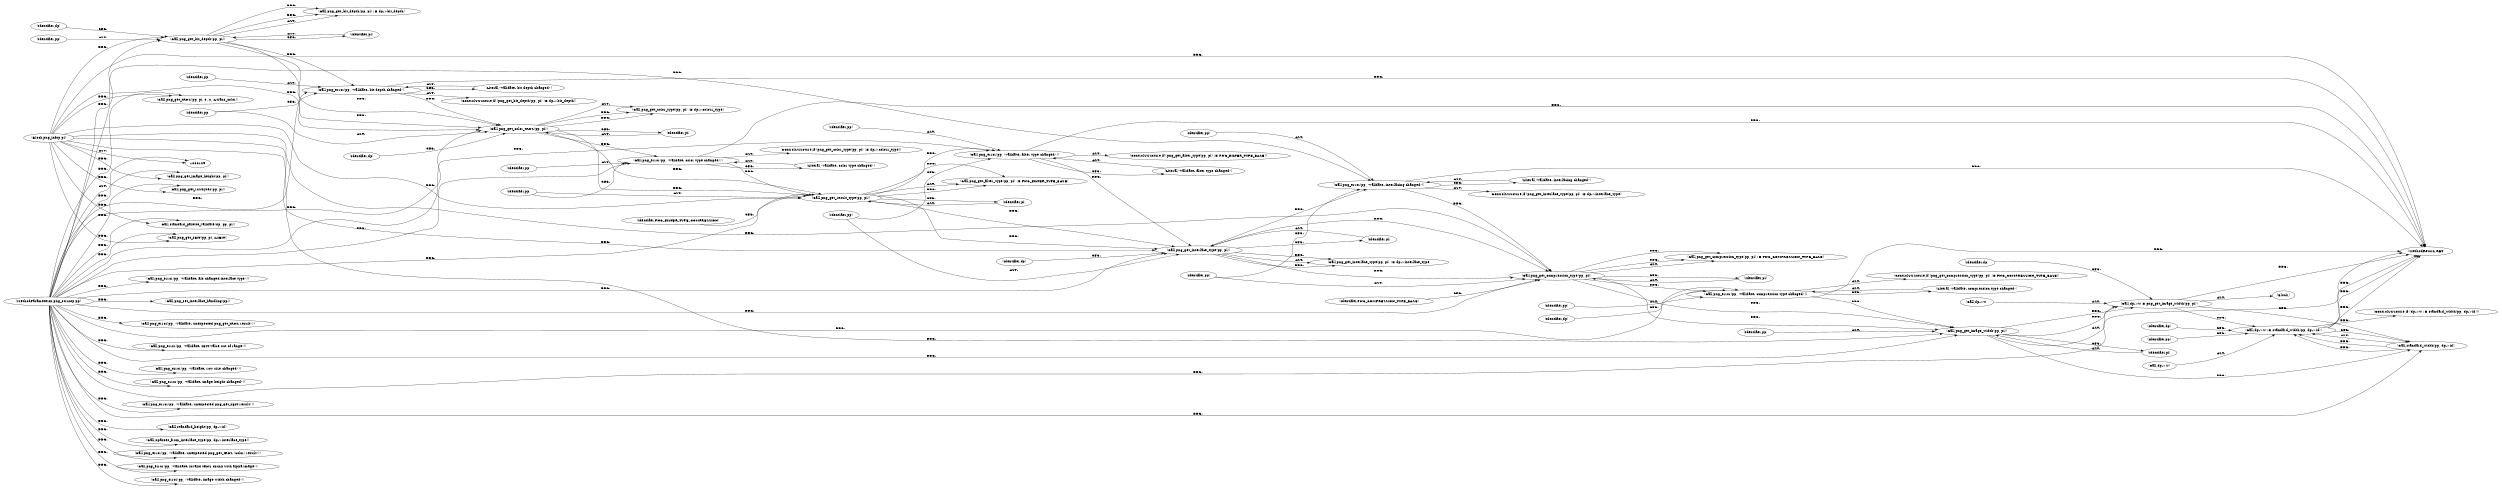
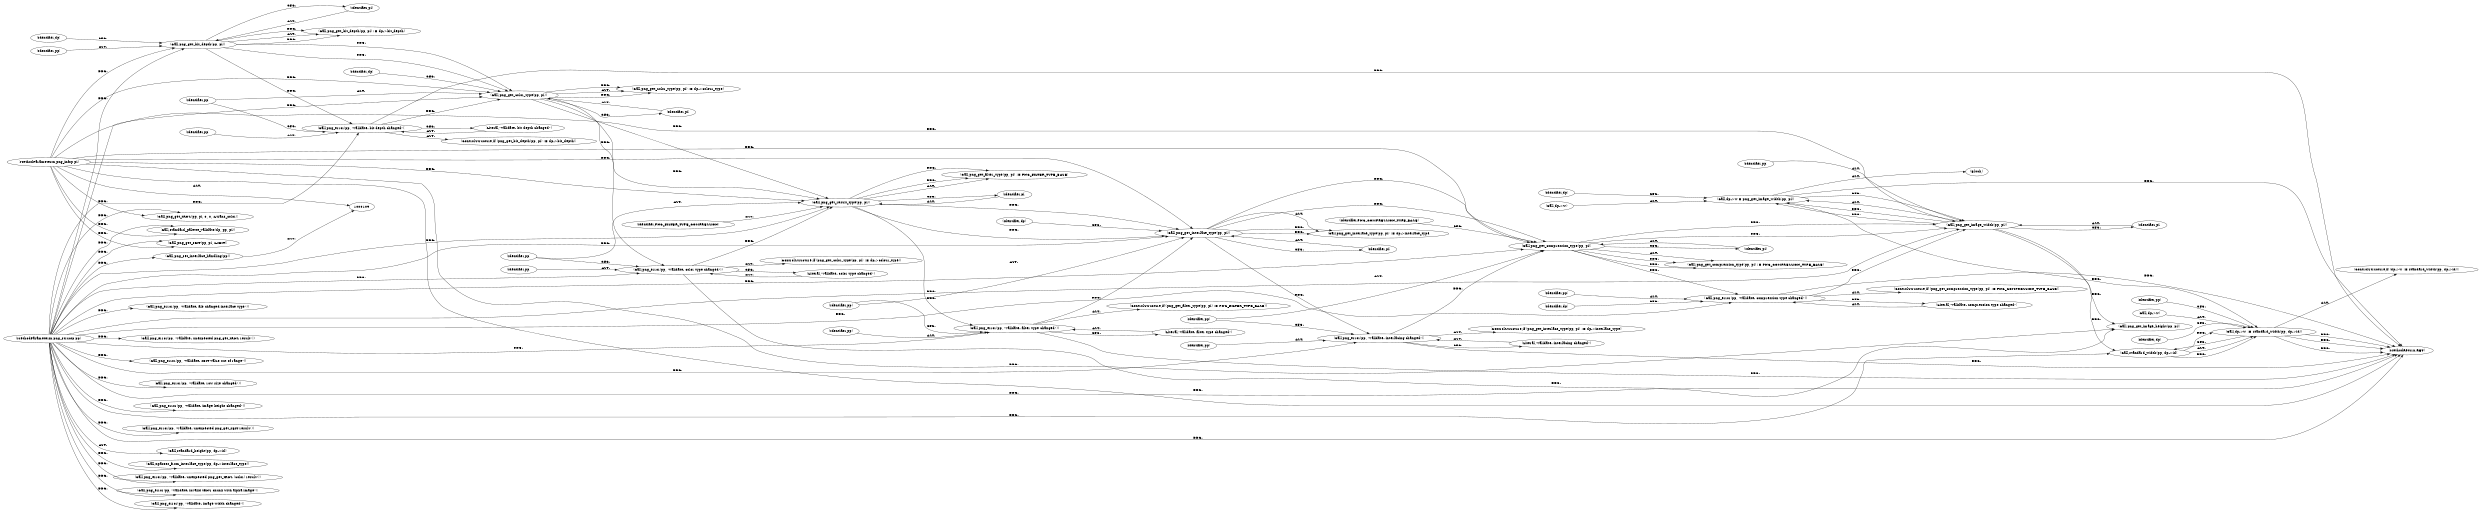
(519, 129) -> (519, 95)
(49, 138) -> (49, 162)
(198, 190) -> none
(96, 197) -> (299, 240)
(750, 215) -> (750, 217)
none -> (2065, 263)
(2304, 319) -> (1883, 199)
(2346, 320) -> (2326, 303)
(104, 421) -> (104, 445)
